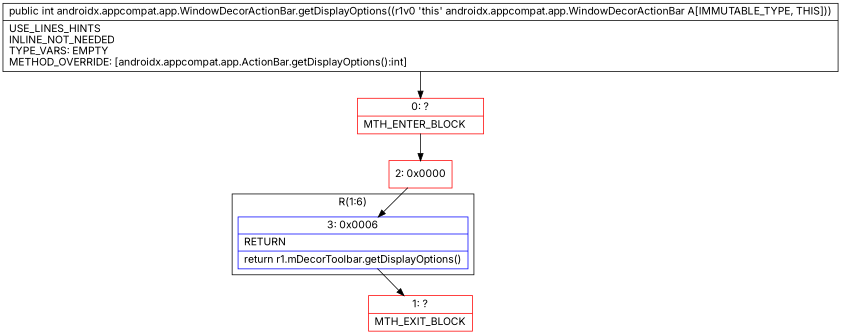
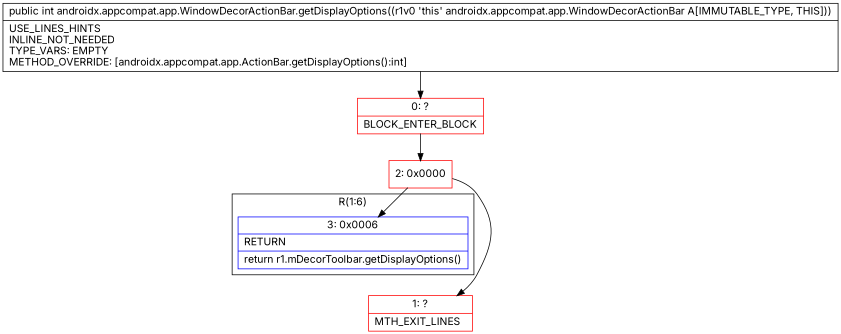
(415, 125) -> (421, 125)
(388, 279) -> (491, 230)
(421, 322) -> (418, 322)
